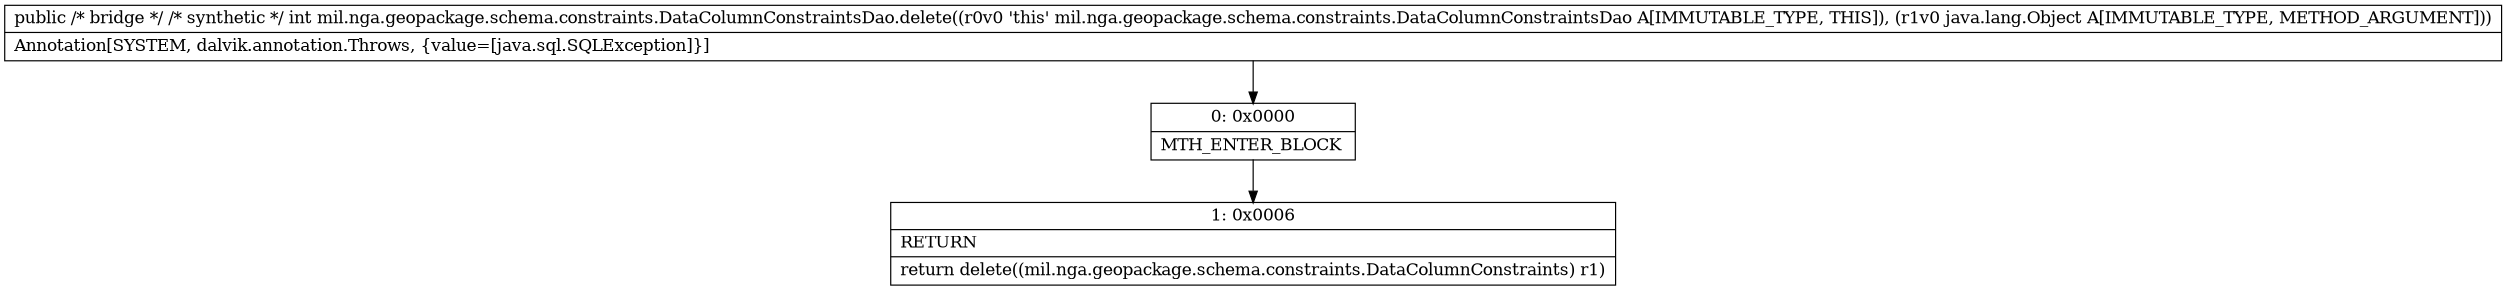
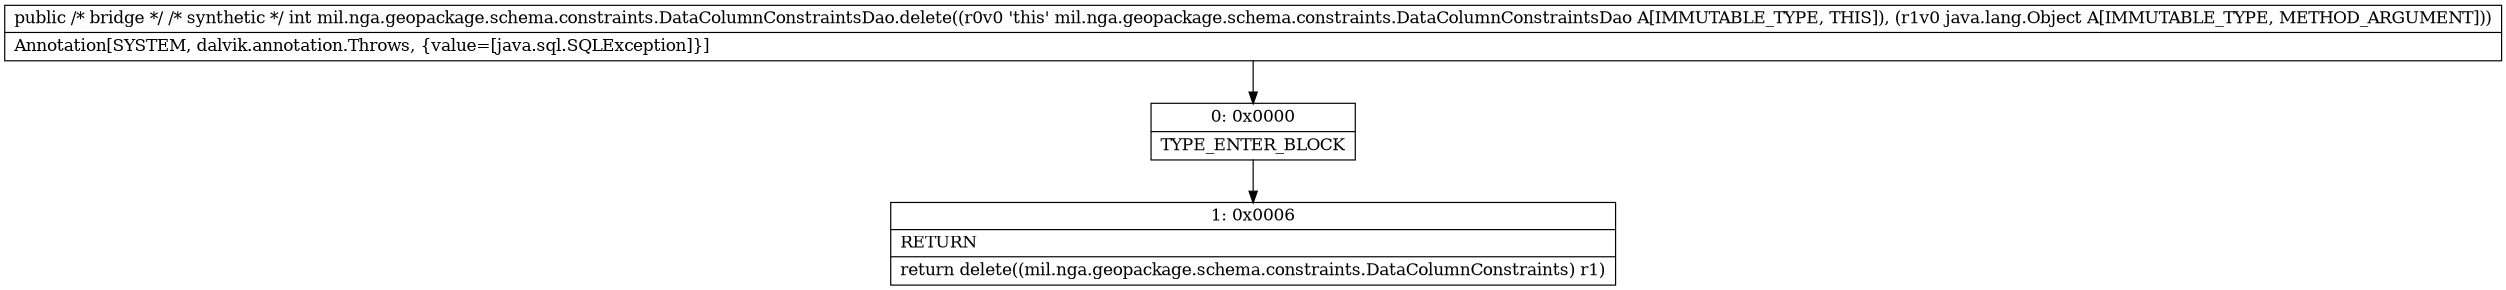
(1251, 145) -> (1253, 145)
